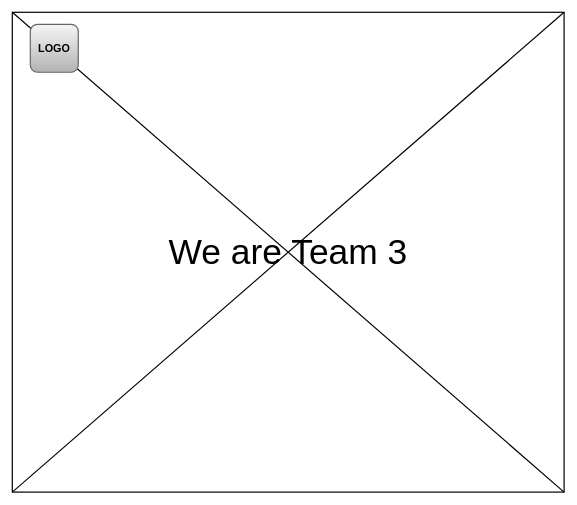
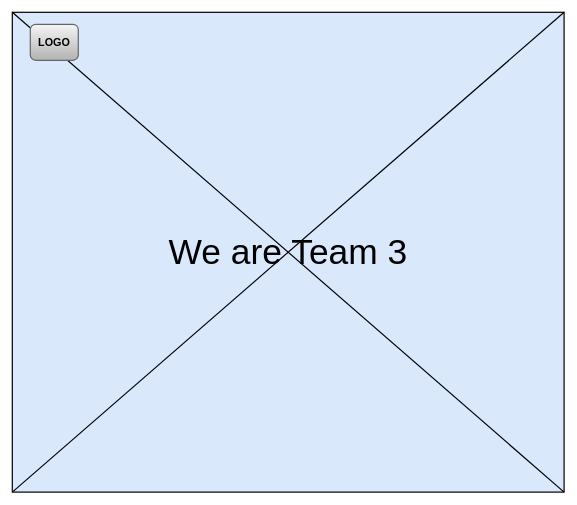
(54, 48) -> (54, 42)
(288, 252) -> (288, 252)
